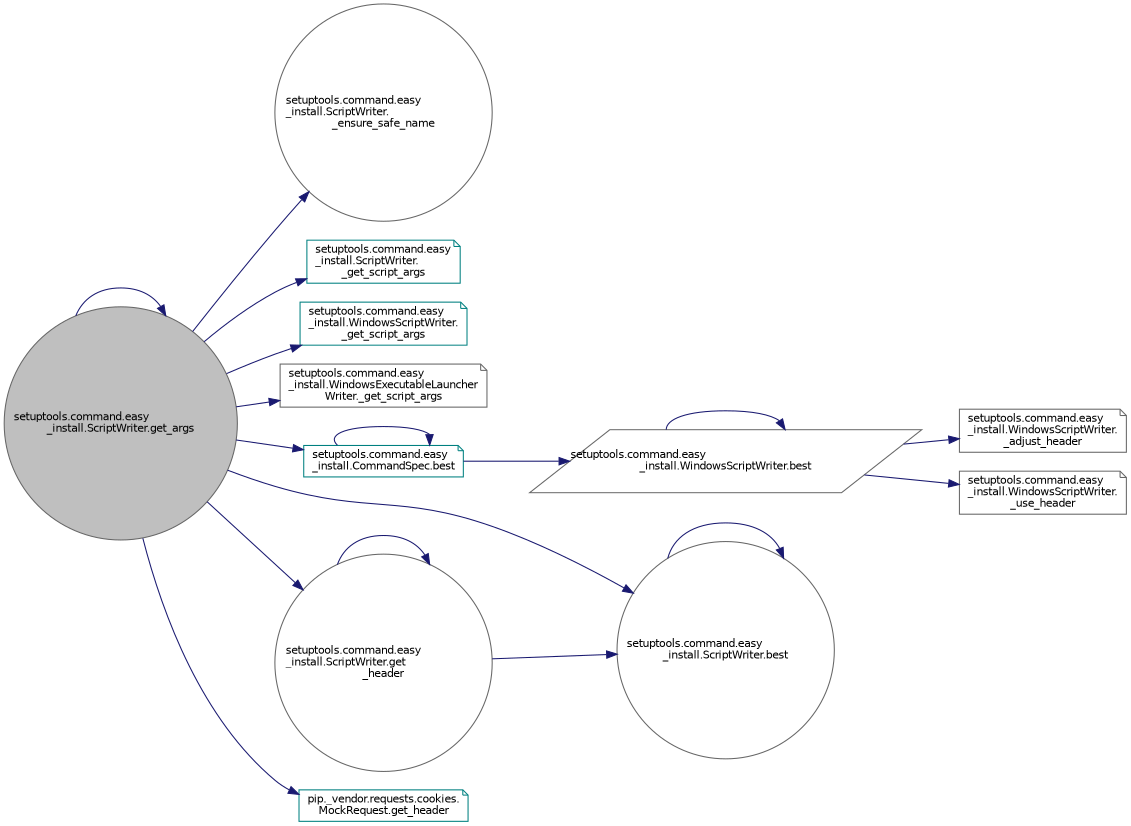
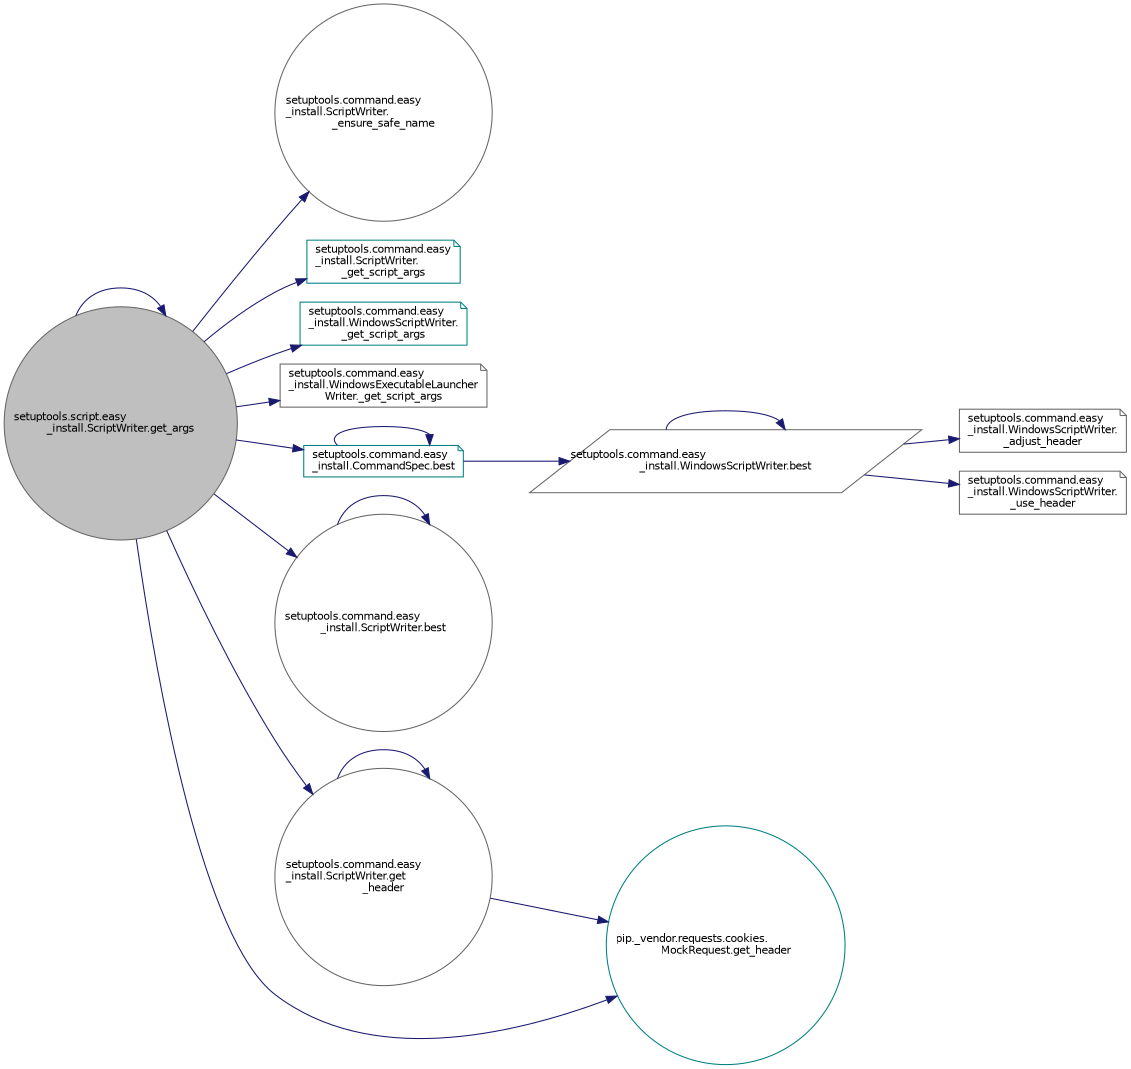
(121, 423) -> (121, 423)
(549, 657) -> (544, 909)
(384, 806) -> (726, 945)
